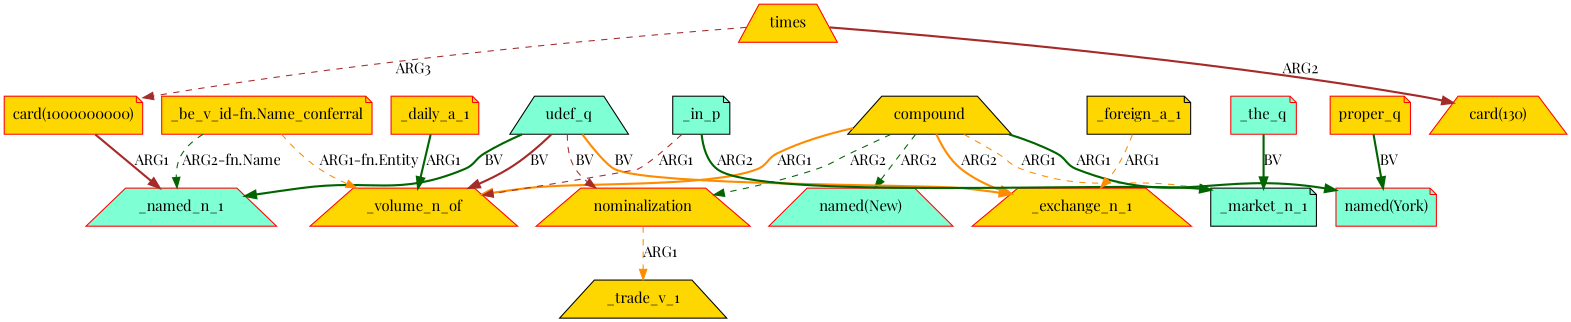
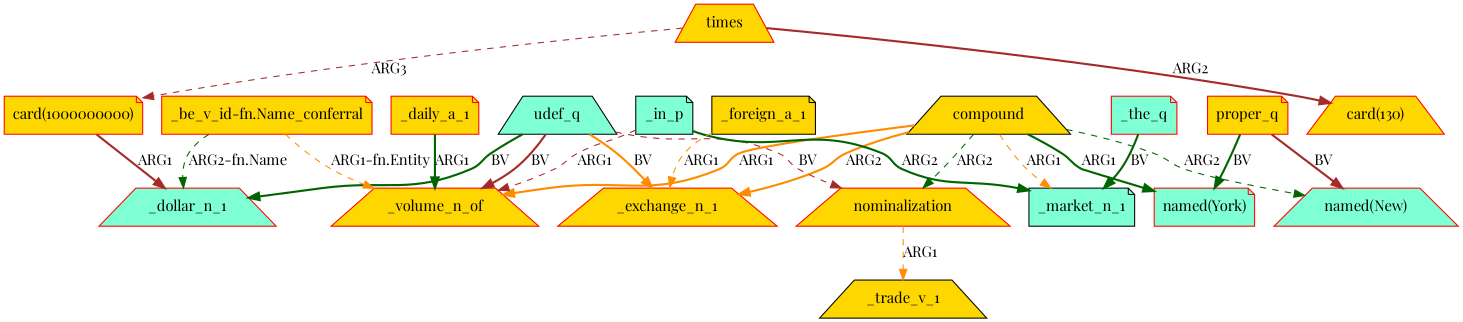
none -> (1303, 158)
(181, 207) -> (188, 207)
